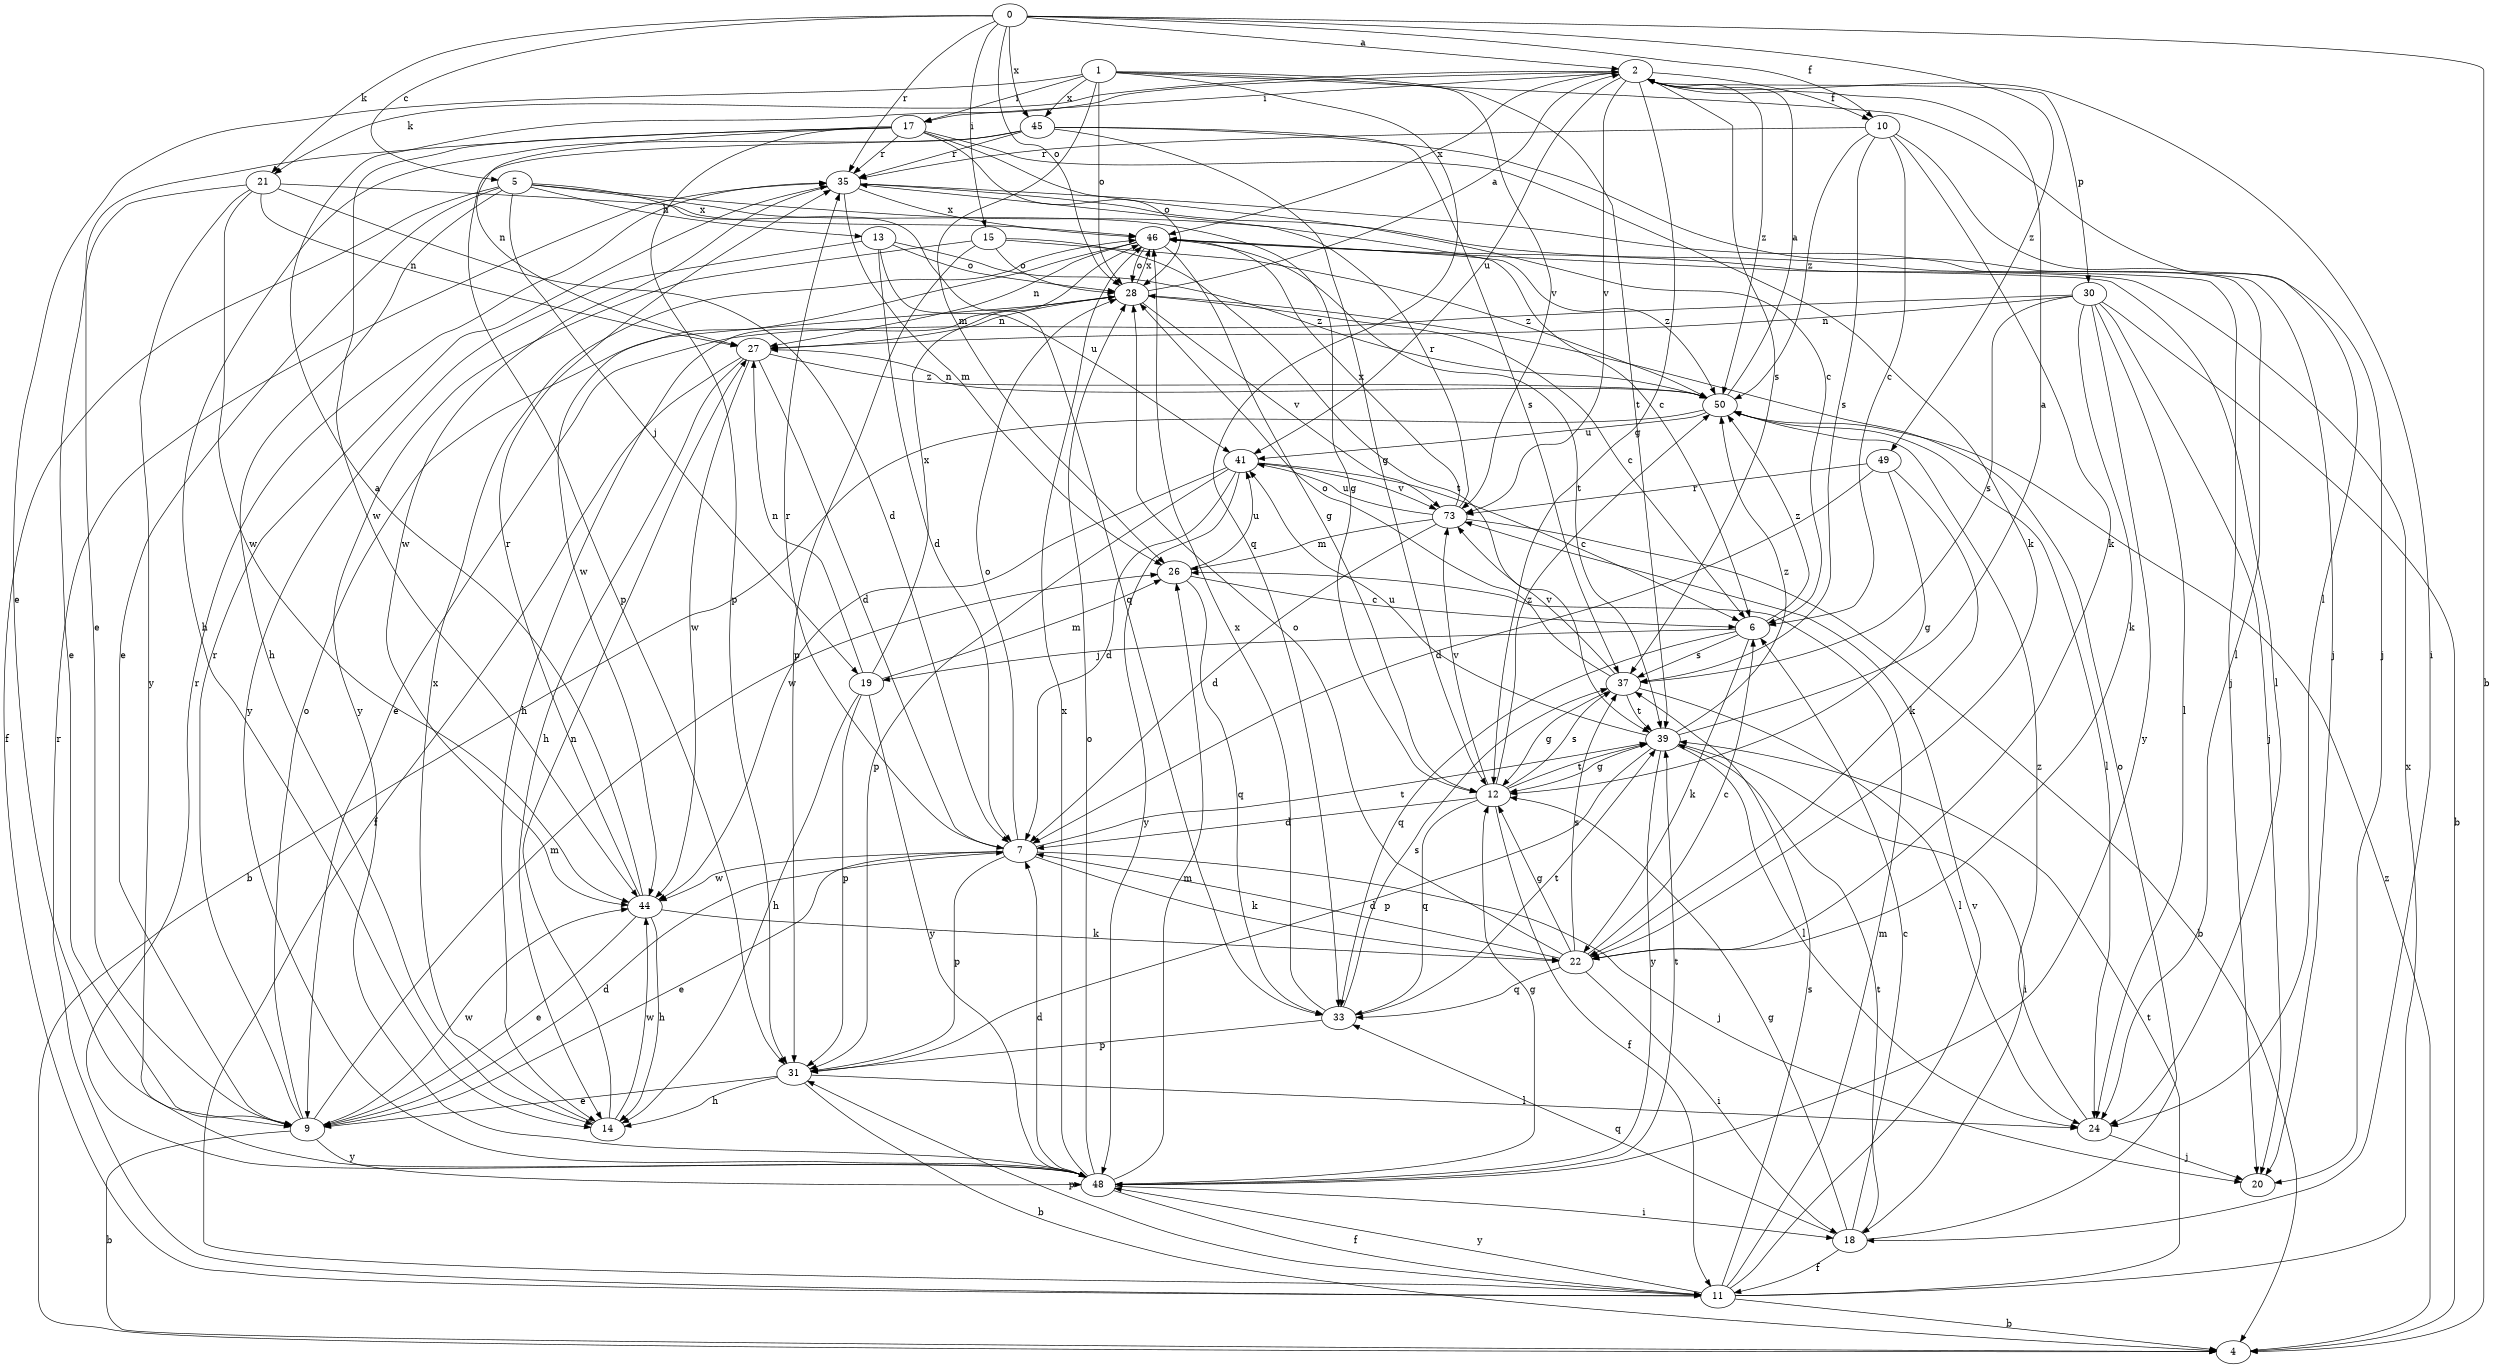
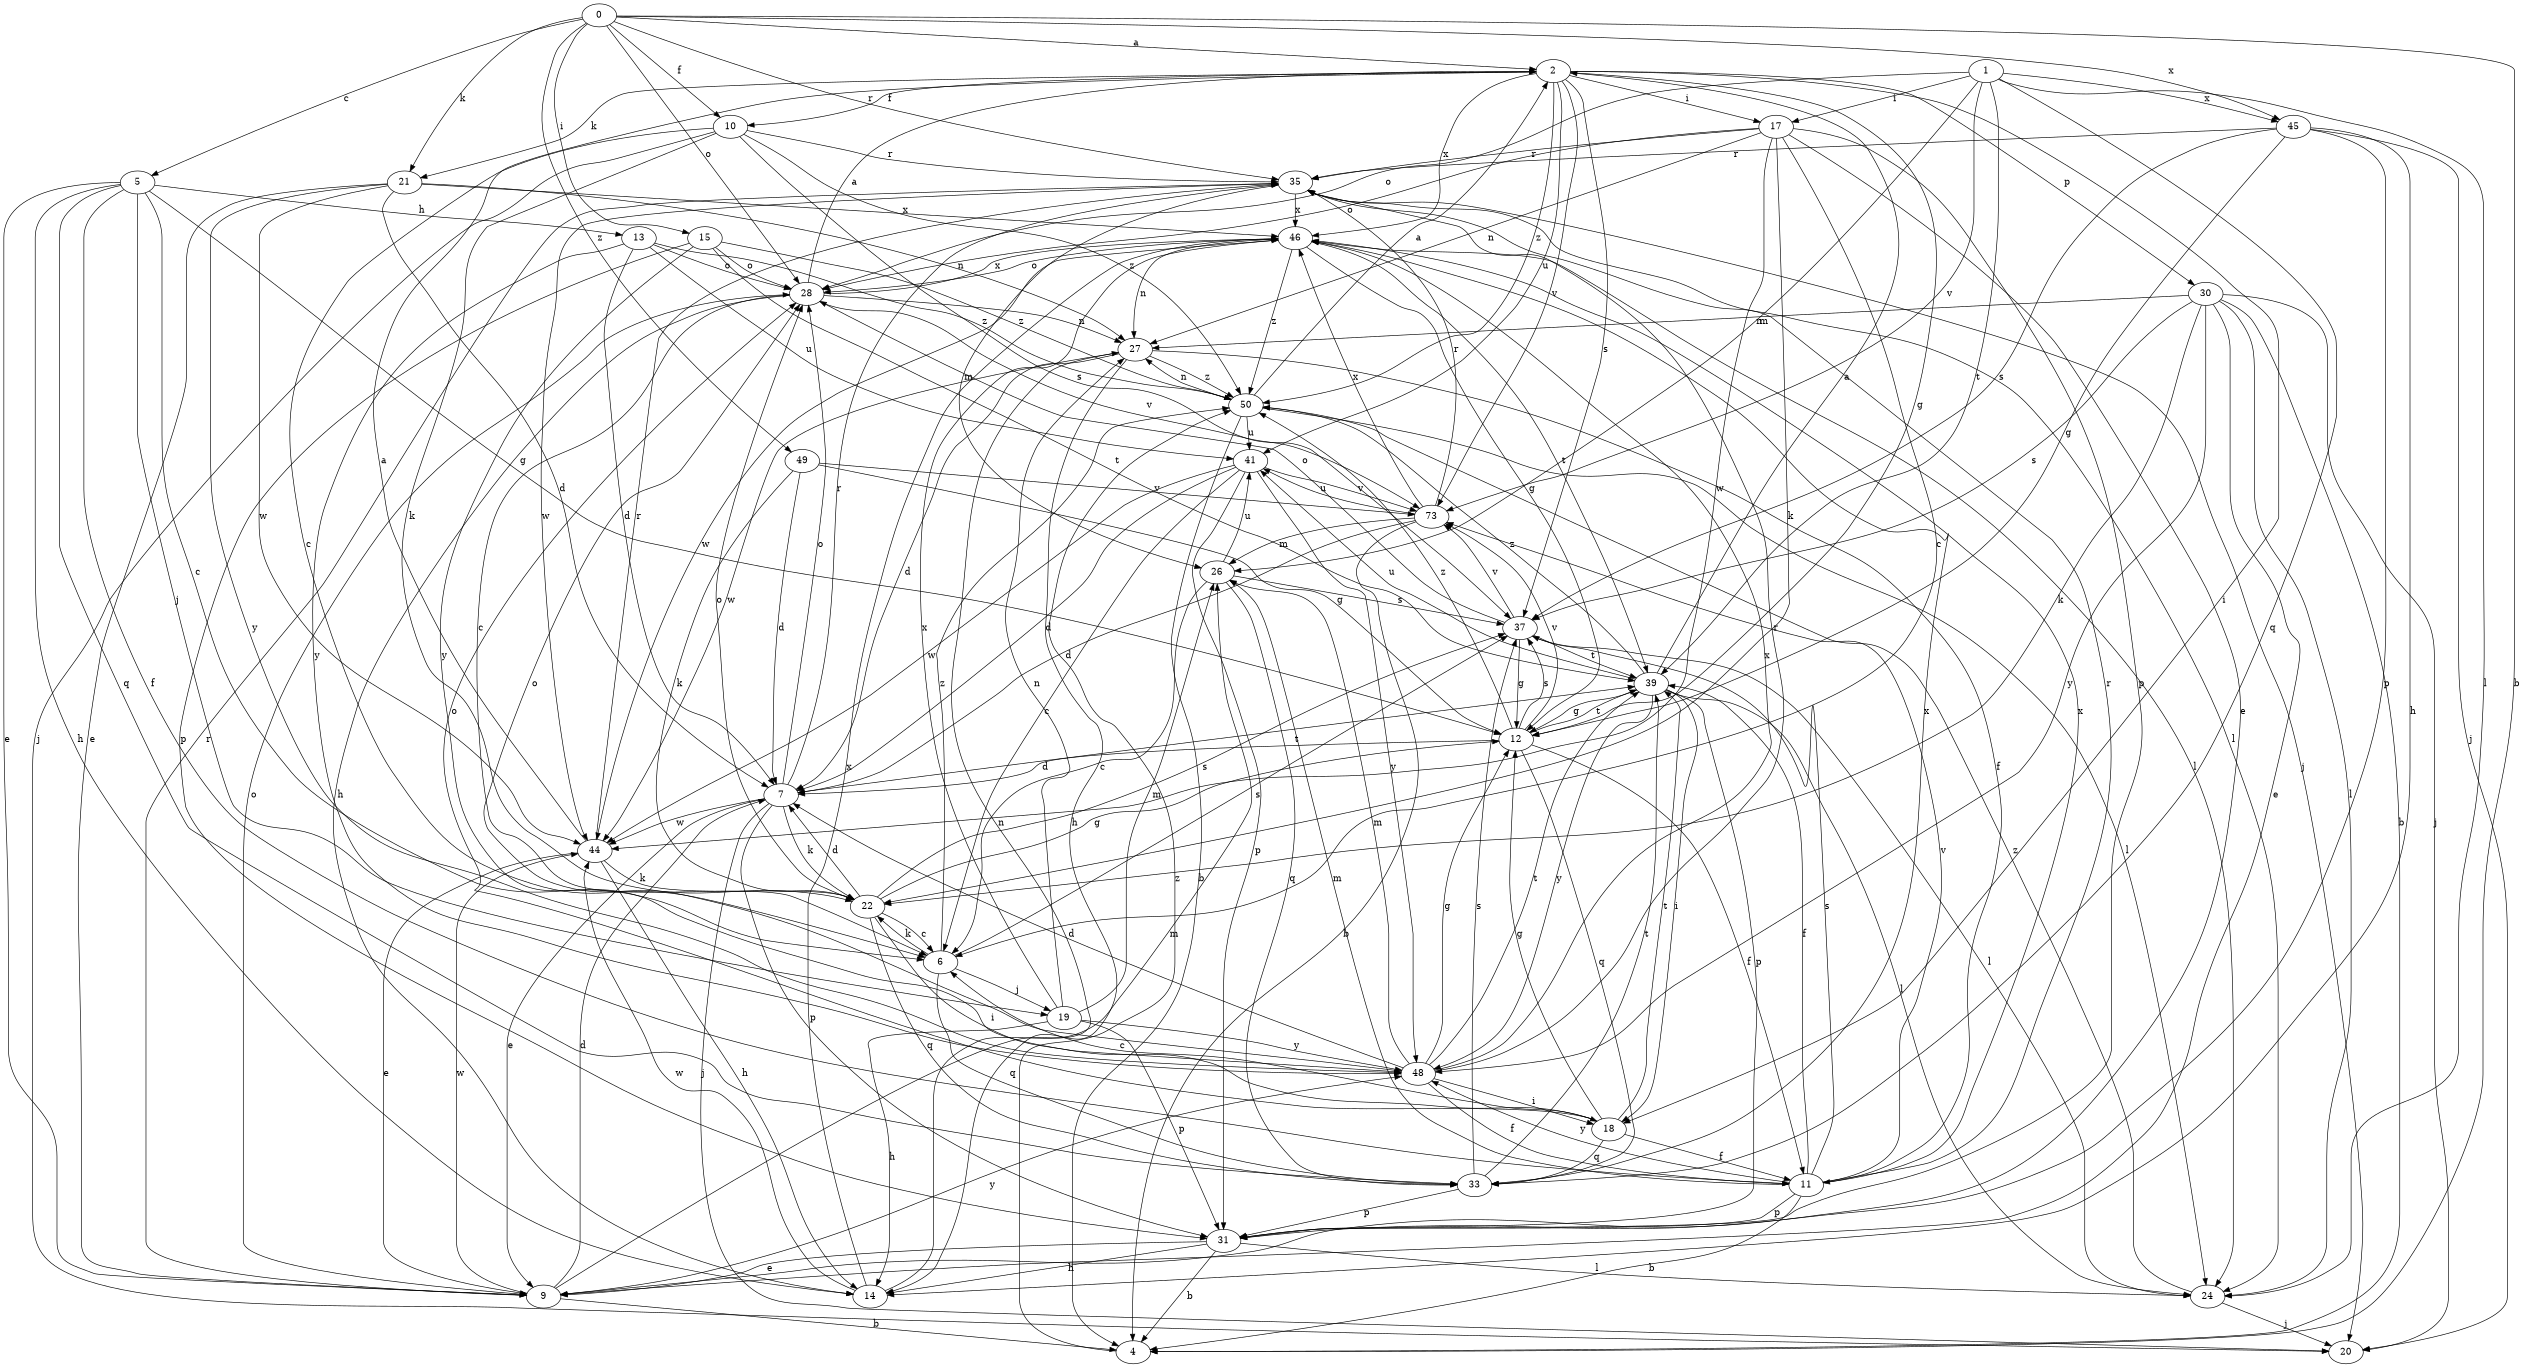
(79, 234) -> none
(1695, 489) -> (1157, 489)
none -> (1359, 598)
(2149, 1018) -> (1804, 934)
